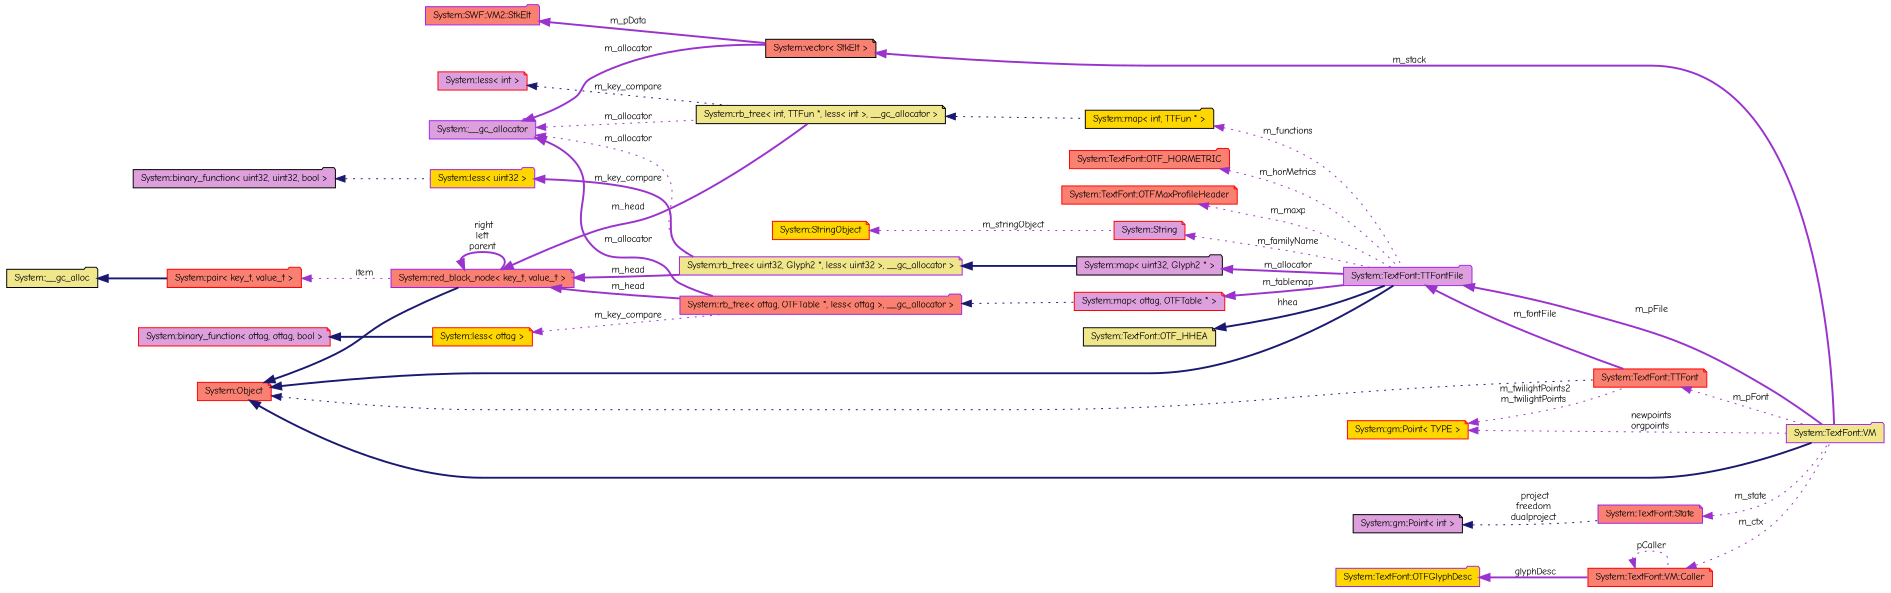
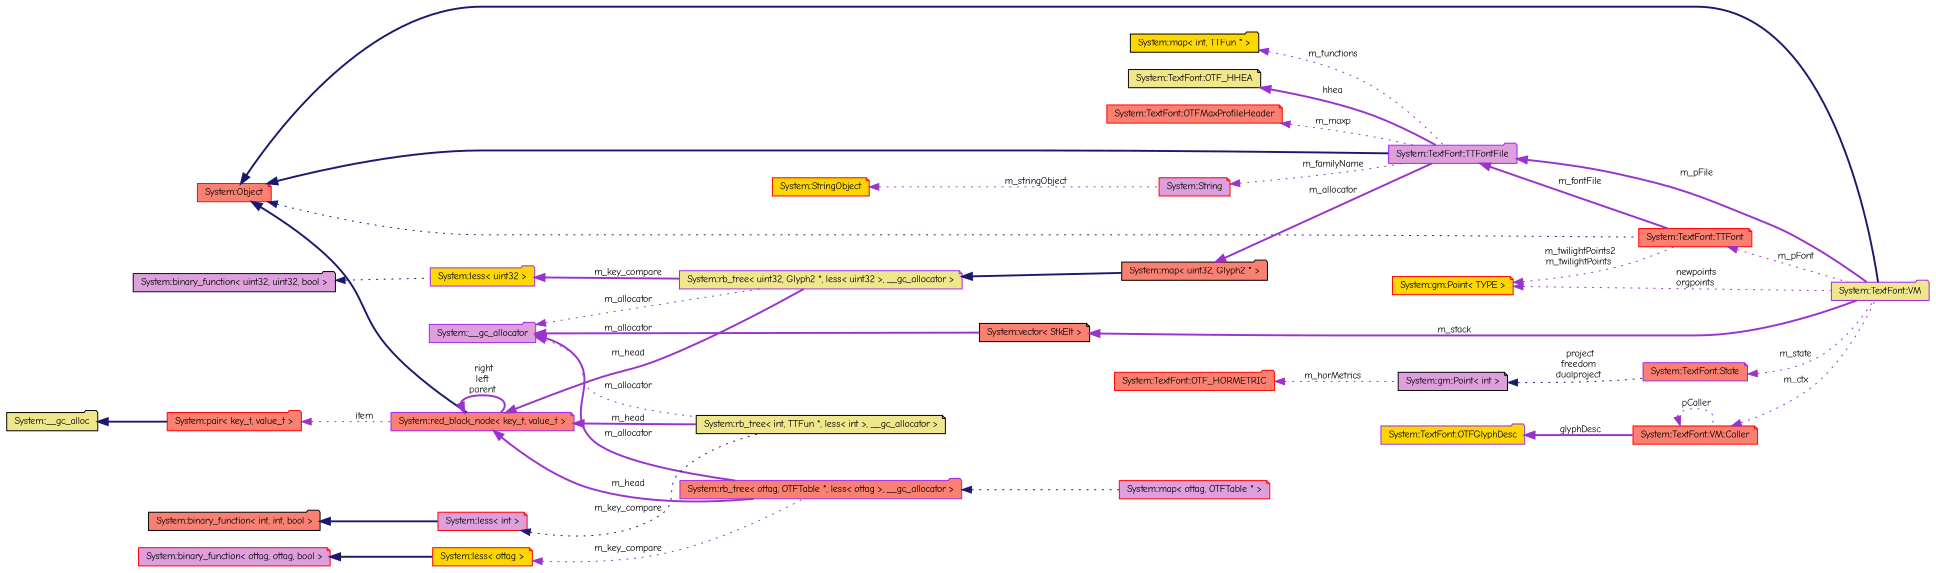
(483, 16) -> none
(1020, 117) -> none
(1322, 204) -> (1341, 381)
(1150, 266) -> (1195, 271)
(1289, 291) -> none
(1306, 311) -> (1356, 110)
none -> (234, 521)
